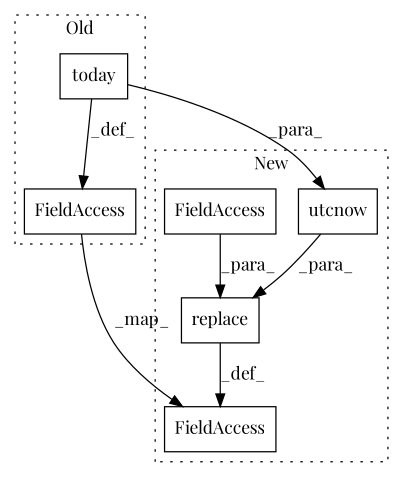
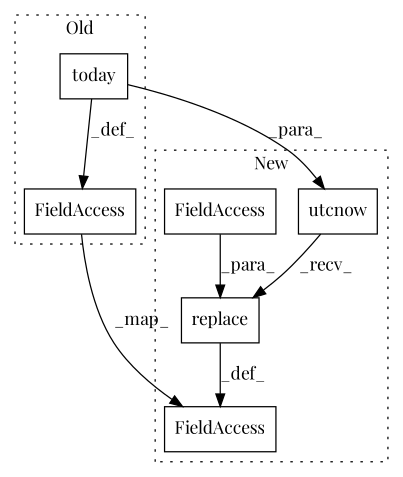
(326, 266) -> (326, 266)
